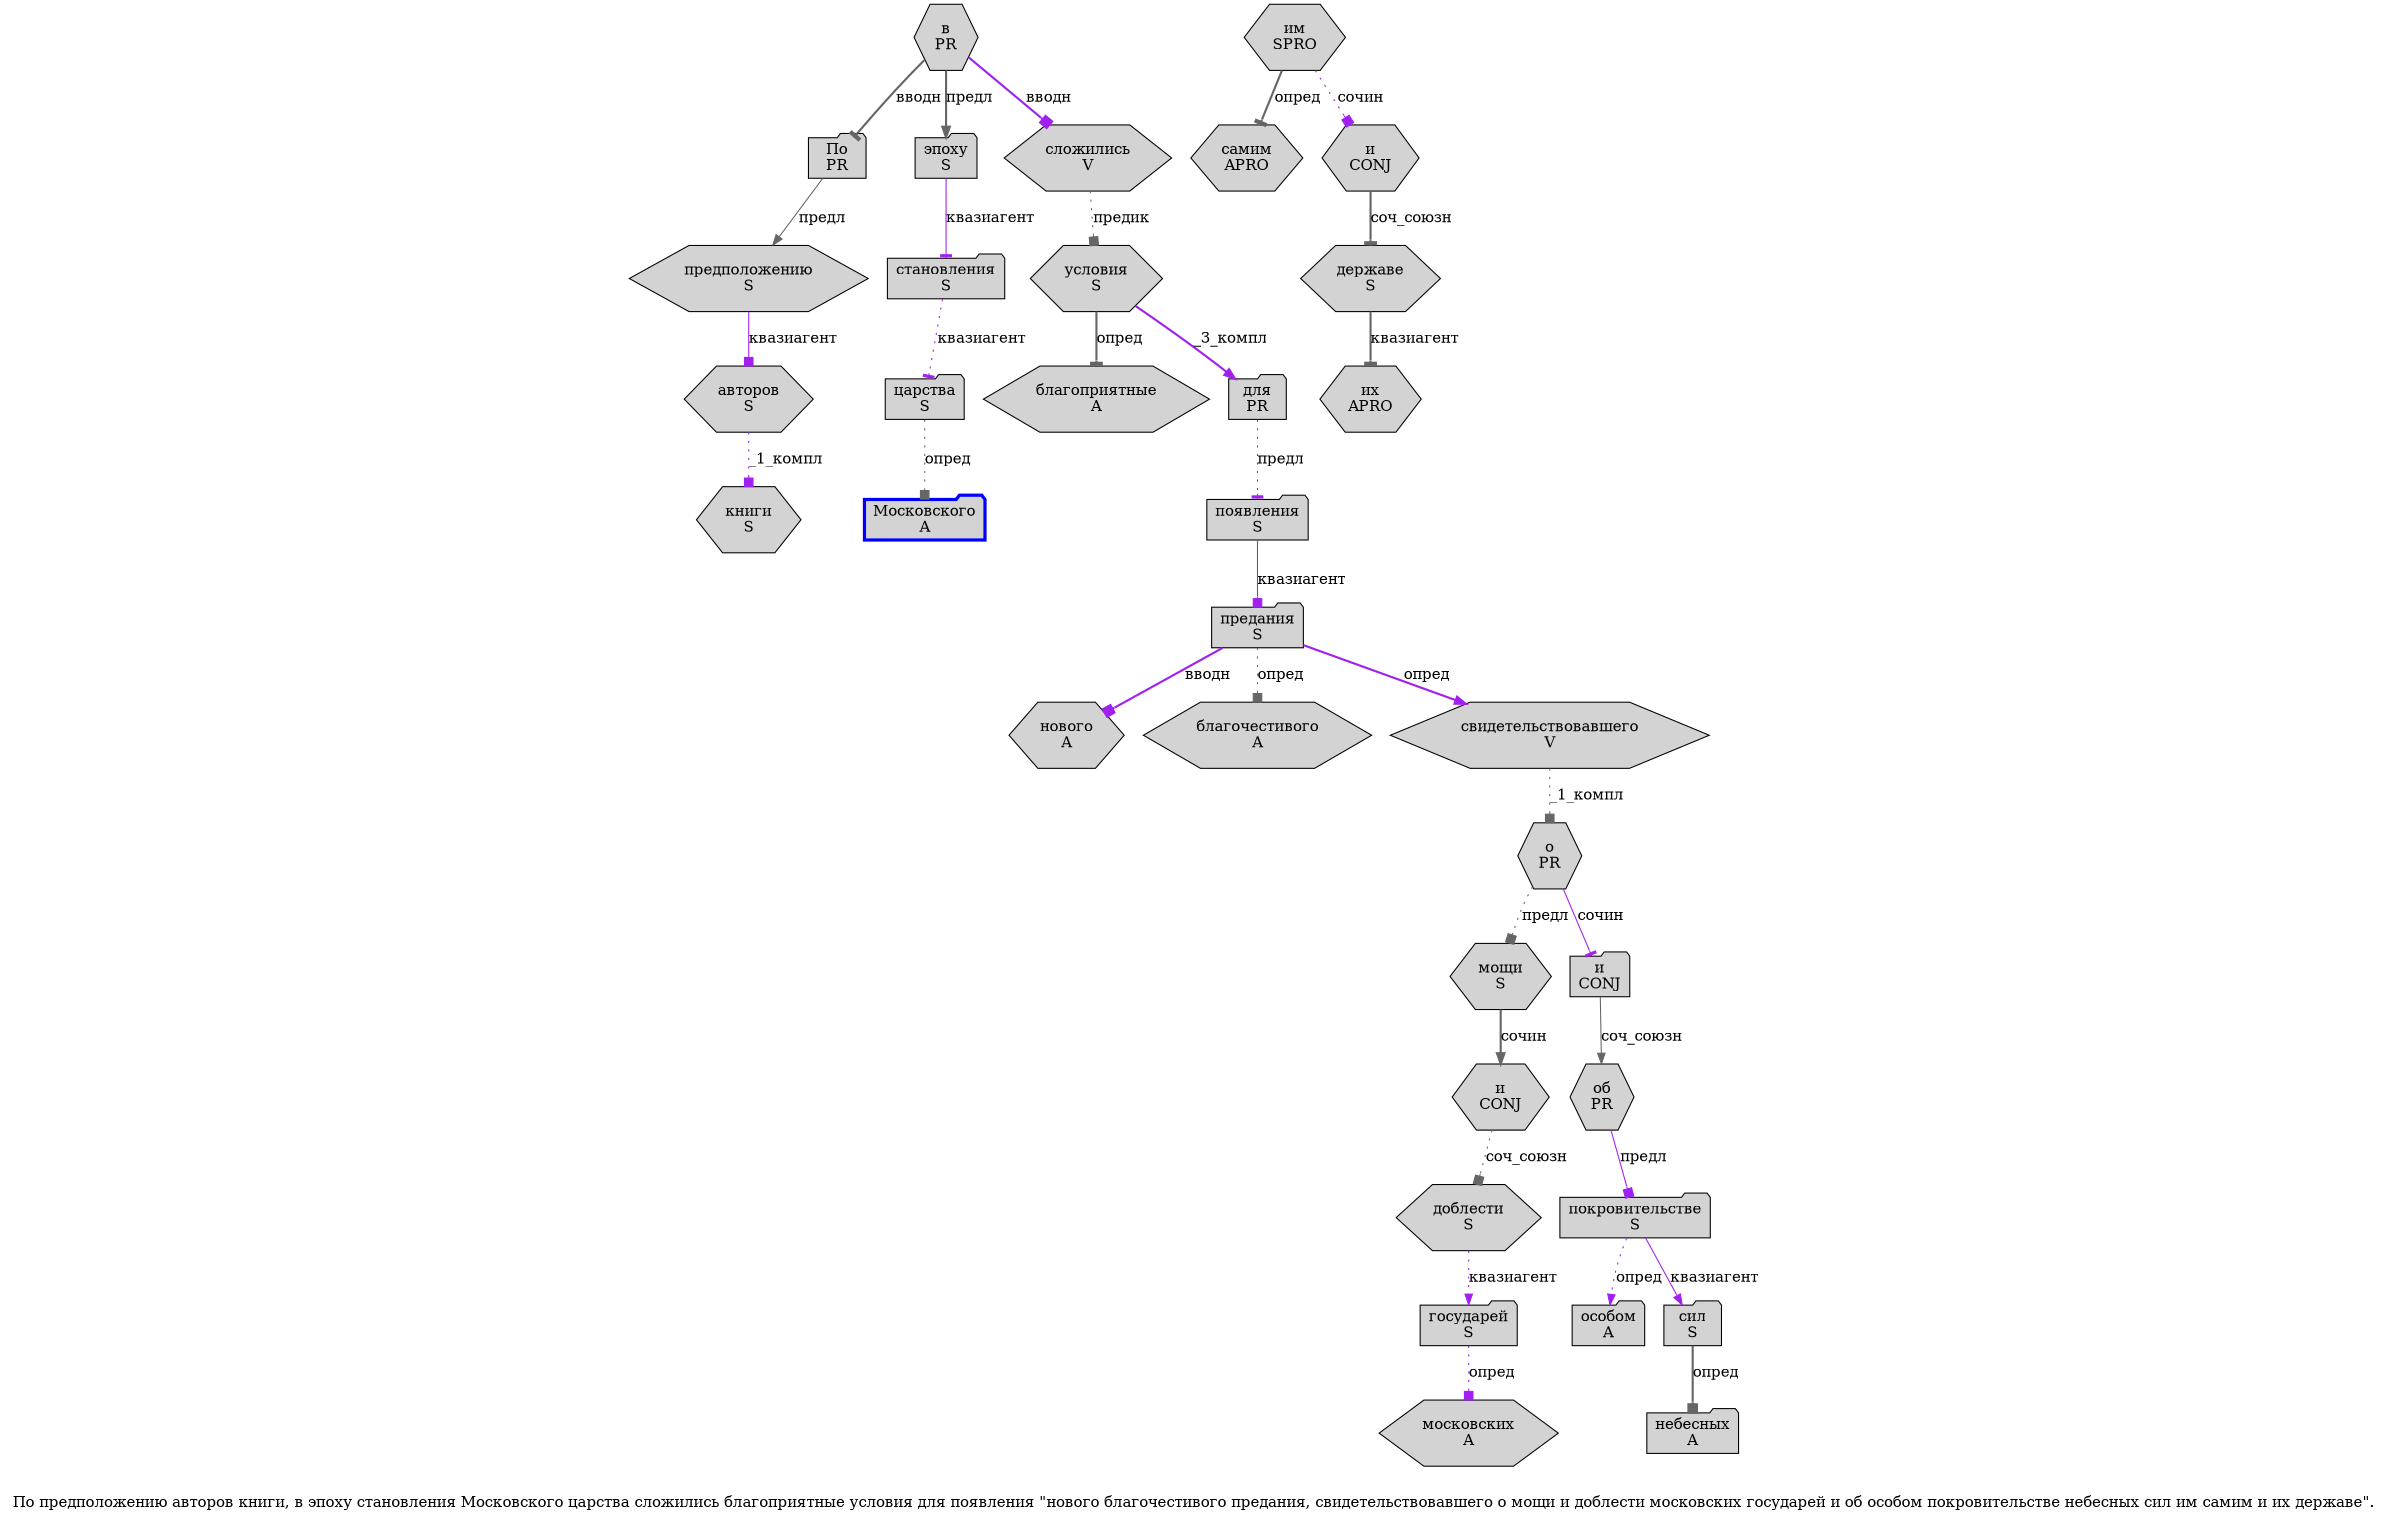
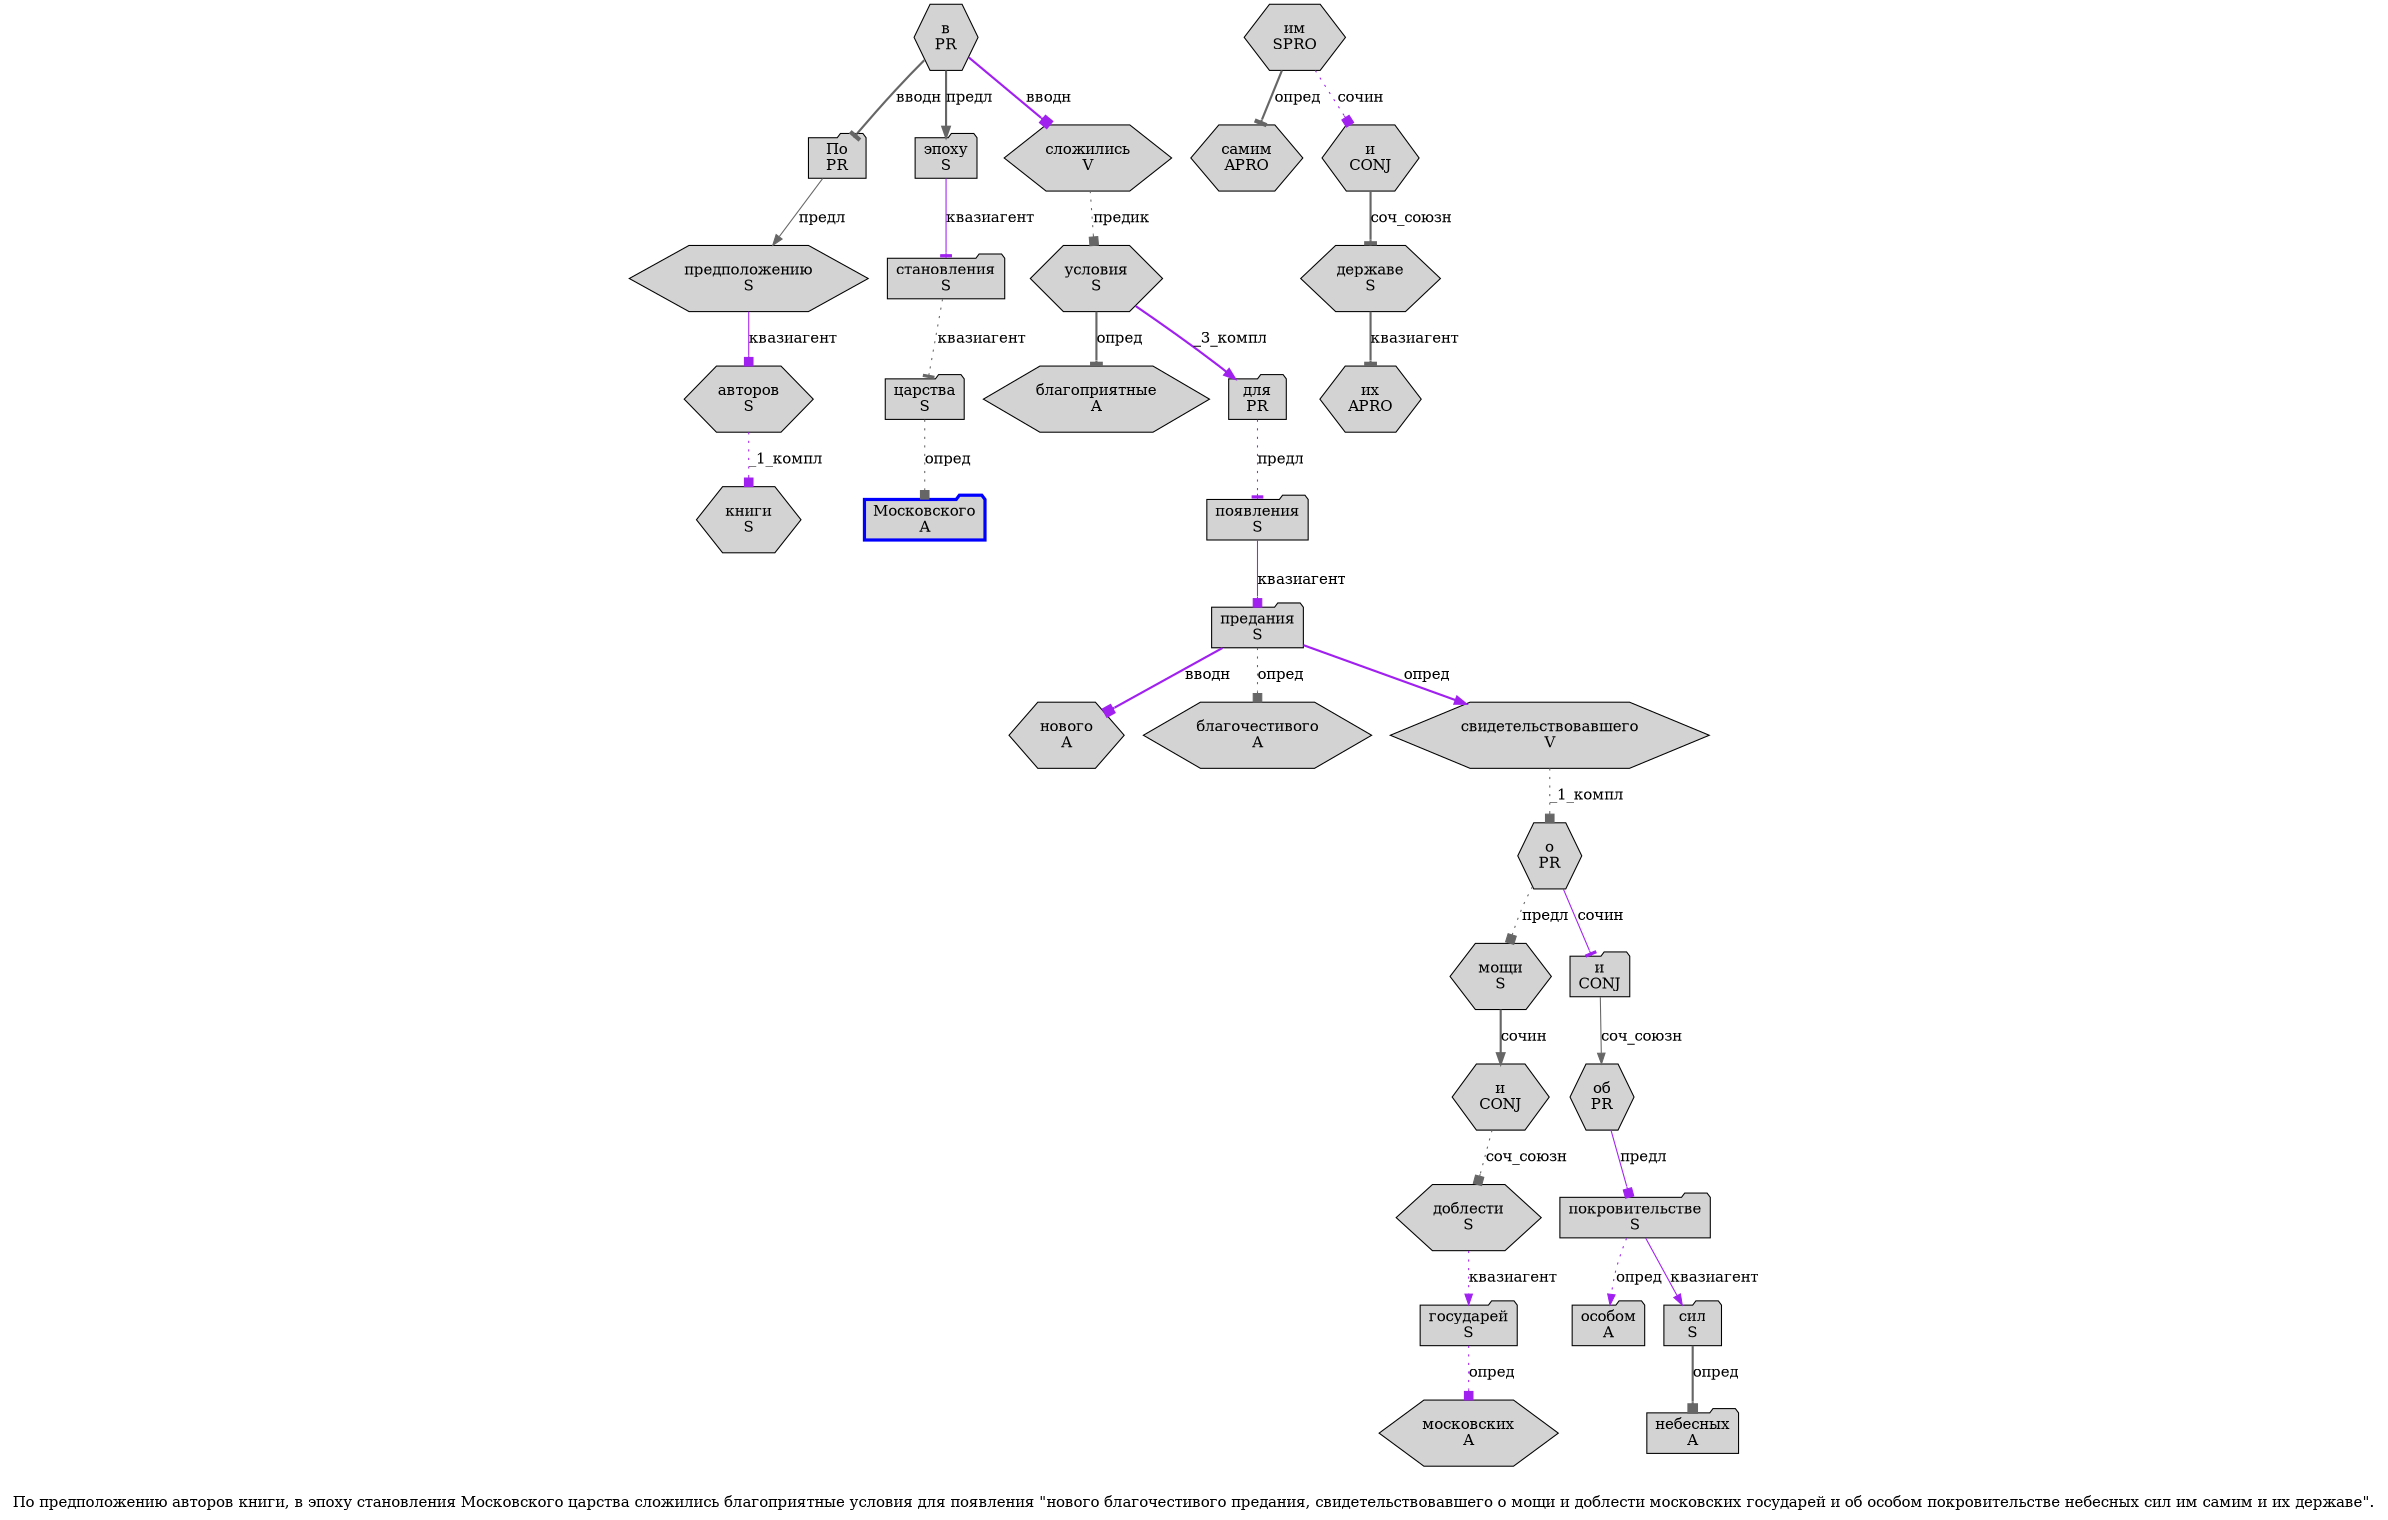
(936, 336) -> (936, 336)
